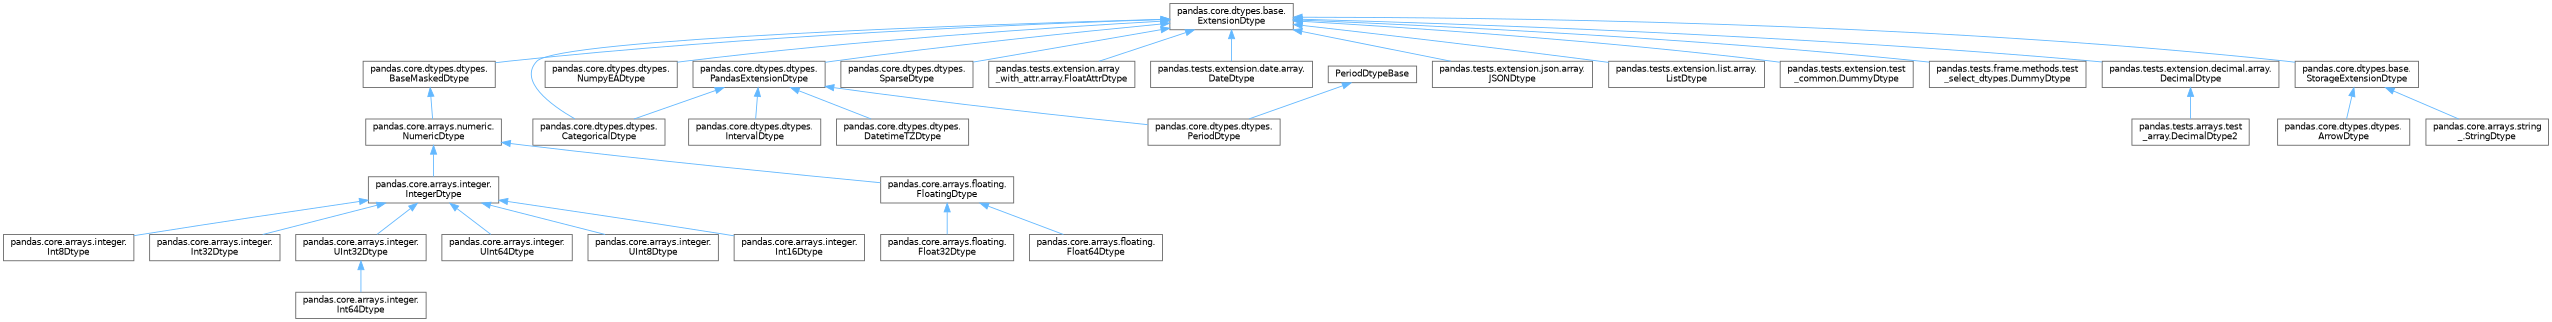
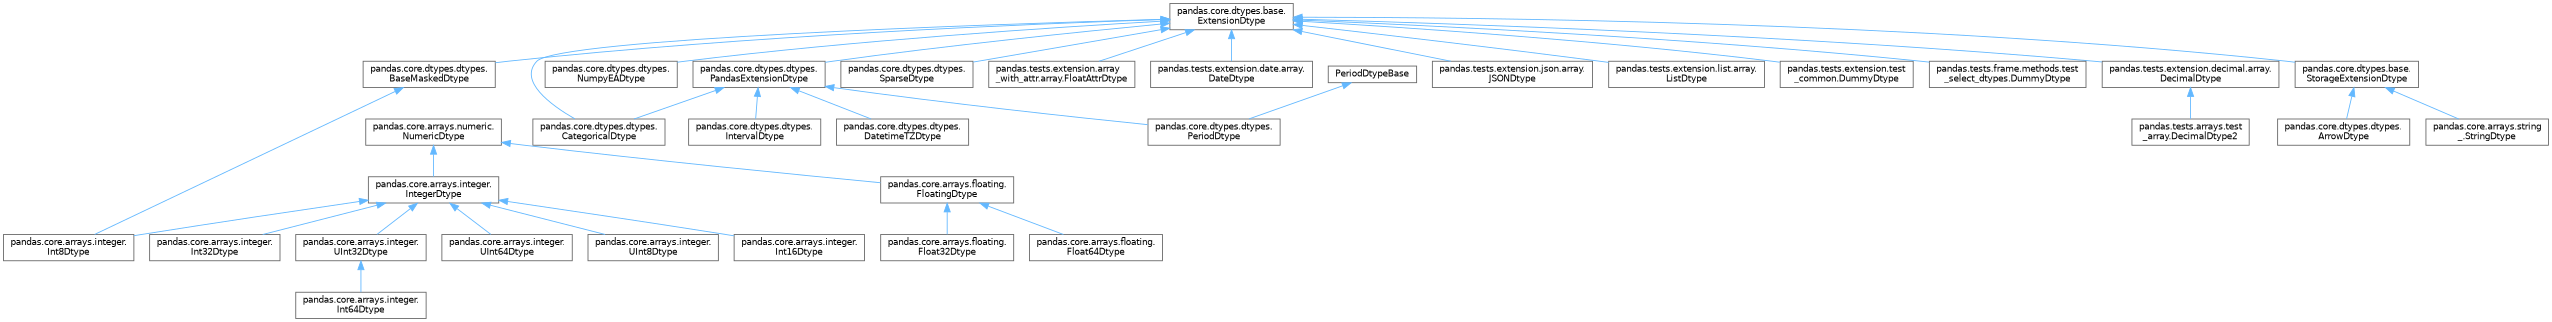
(432, 108) -> (245, 163)
